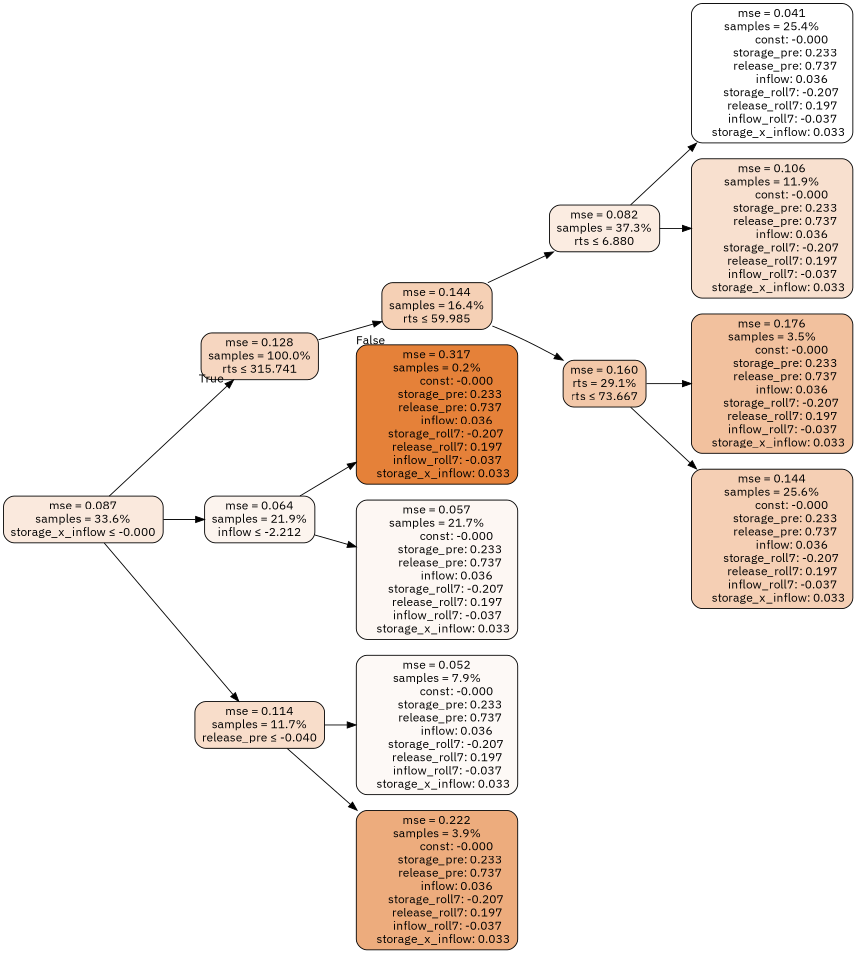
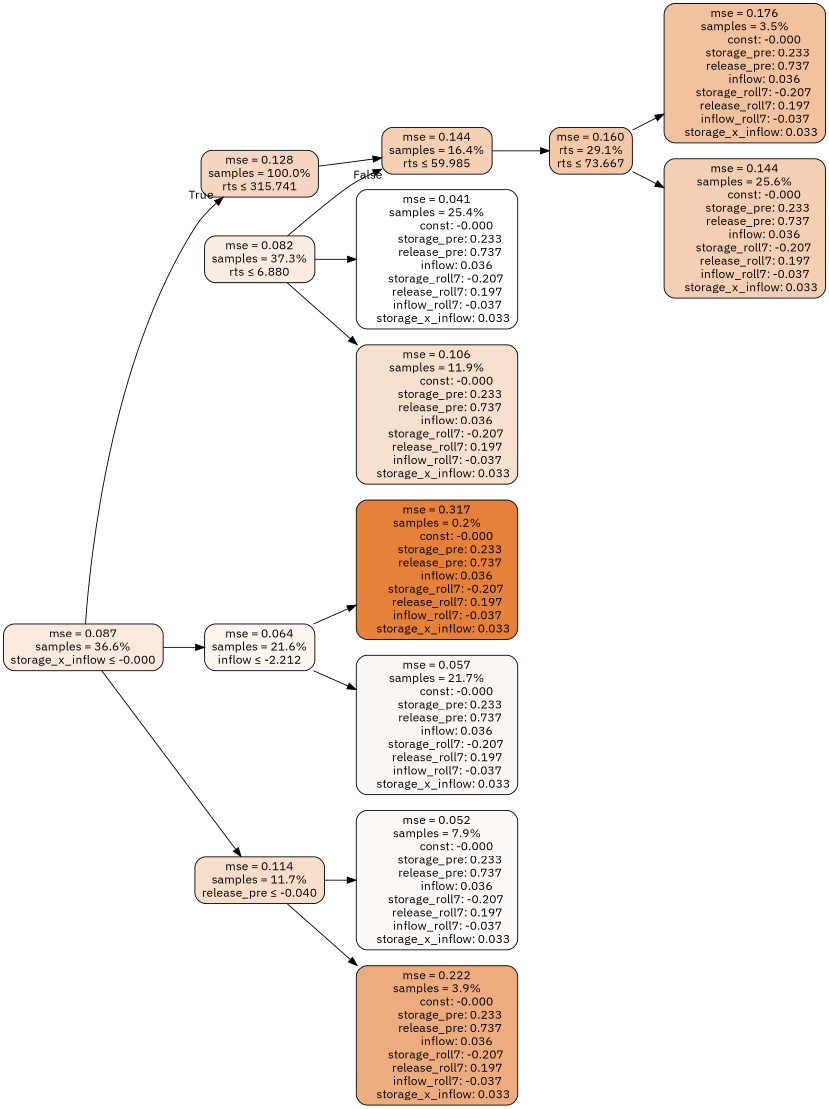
(517, 269) -> (329, 202)
(83, 519) -> (83, 647)
(260, 519) -> (260, 647)
